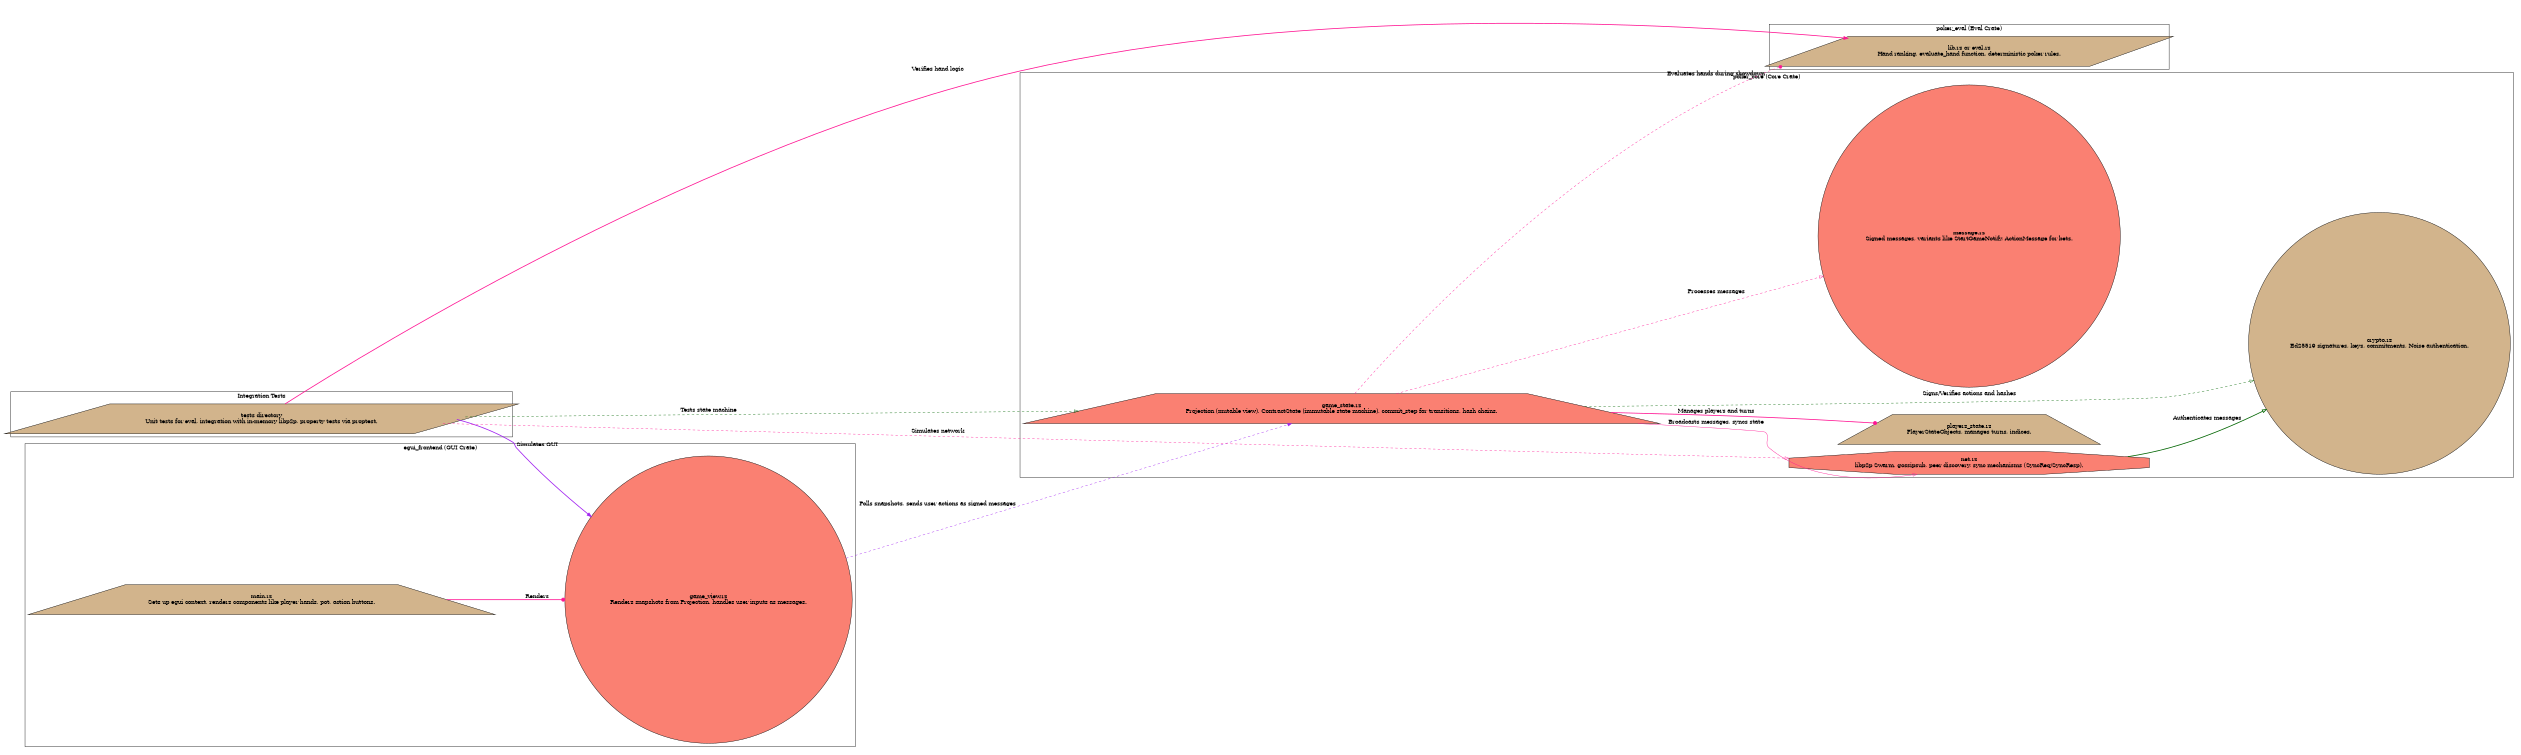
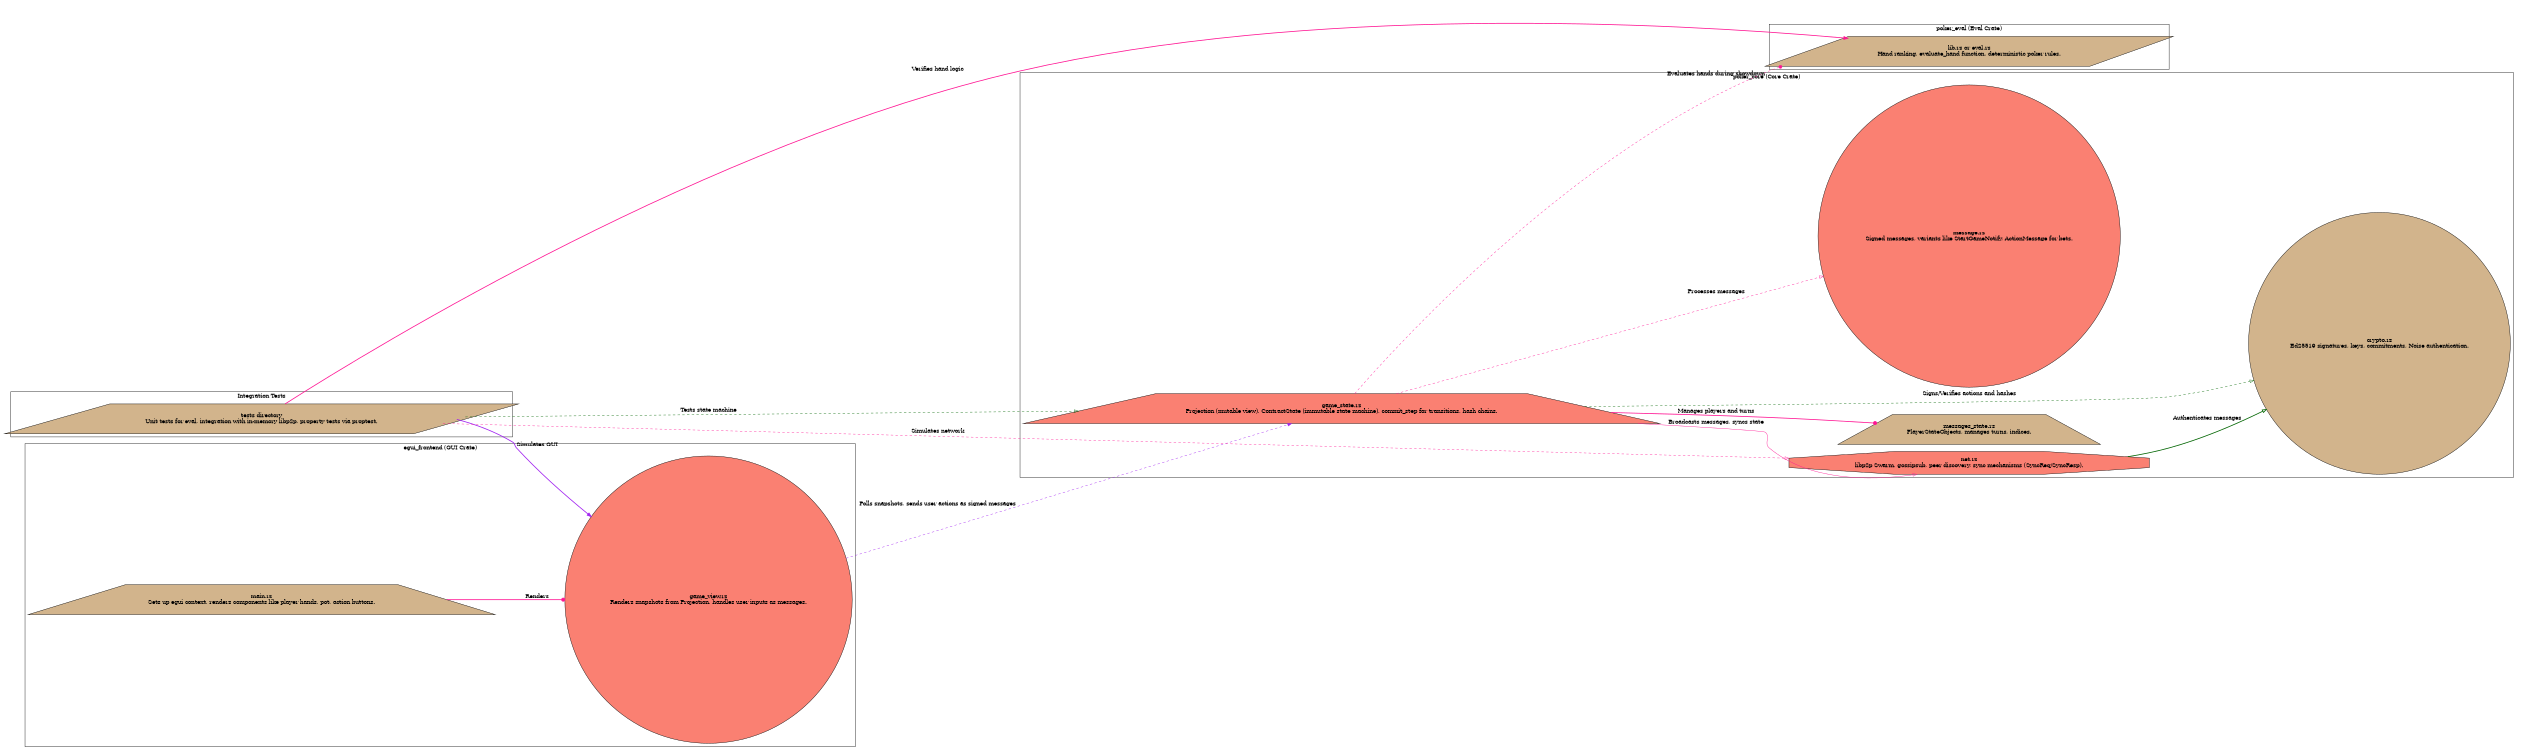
(1969, 429) -> (1969, 429)
